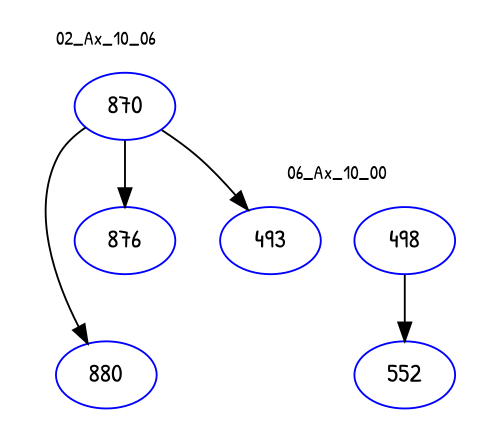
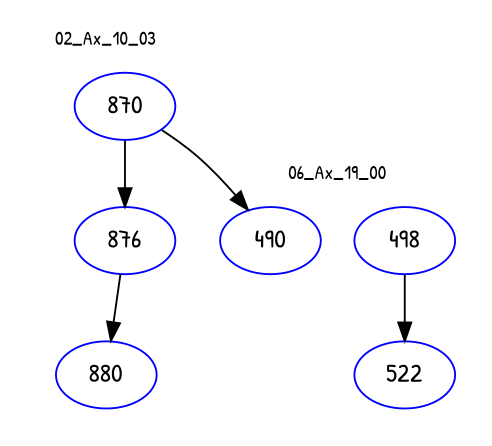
(106, 40) -> (106, 40)
(338, 174) -> (338, 174)
(46, 223) -> (117, 298)
(270, 241) -> (270, 241)
(405, 375) -> (405, 375)
